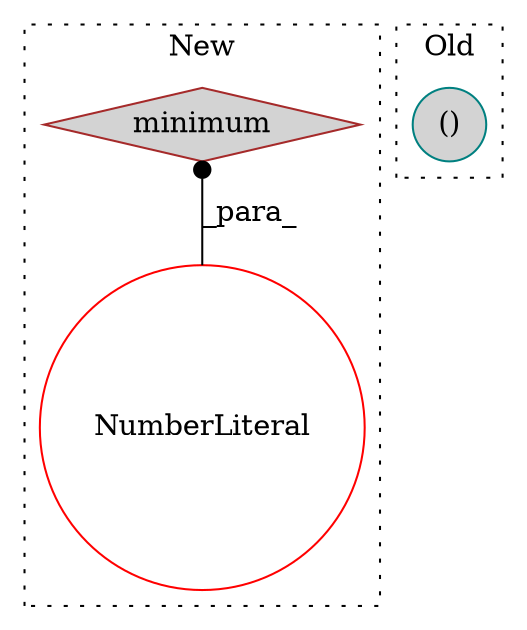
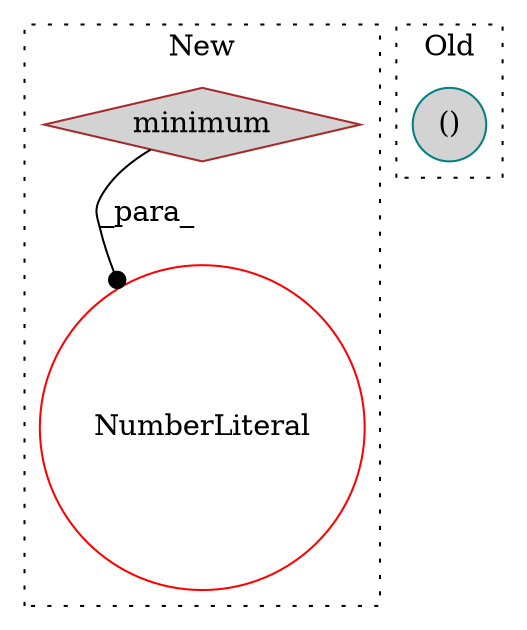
(202, 222) -> (99, 201)
